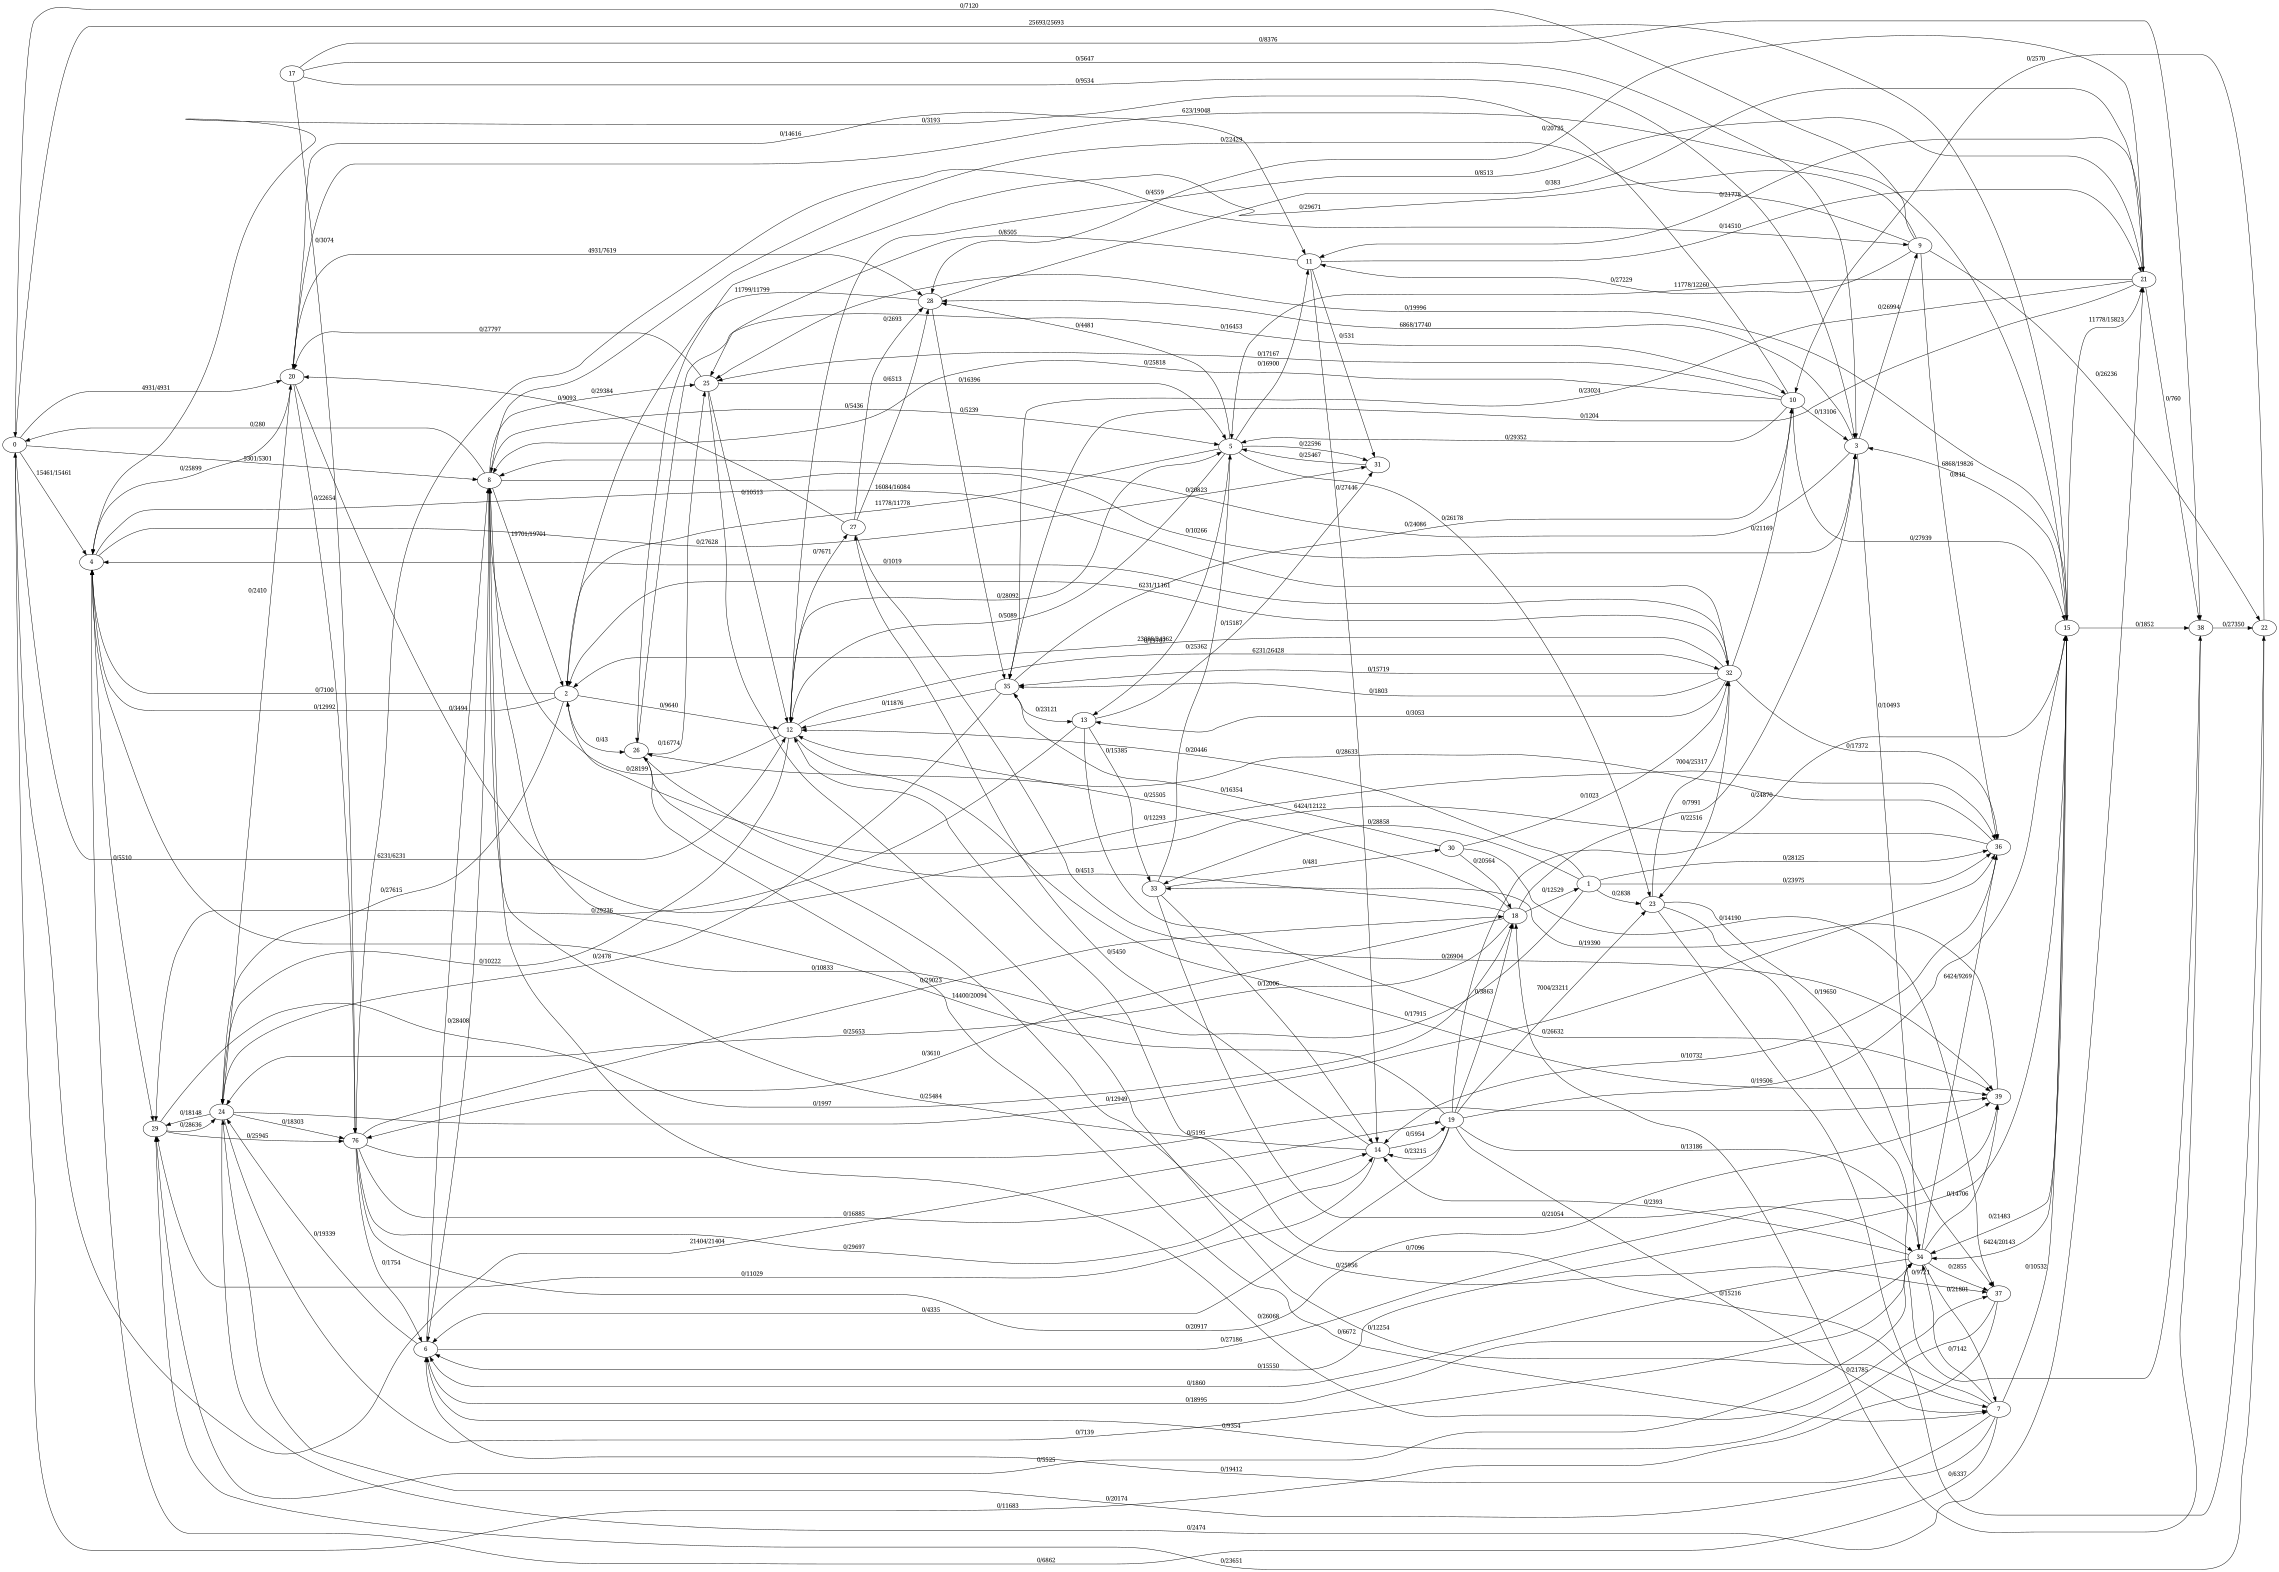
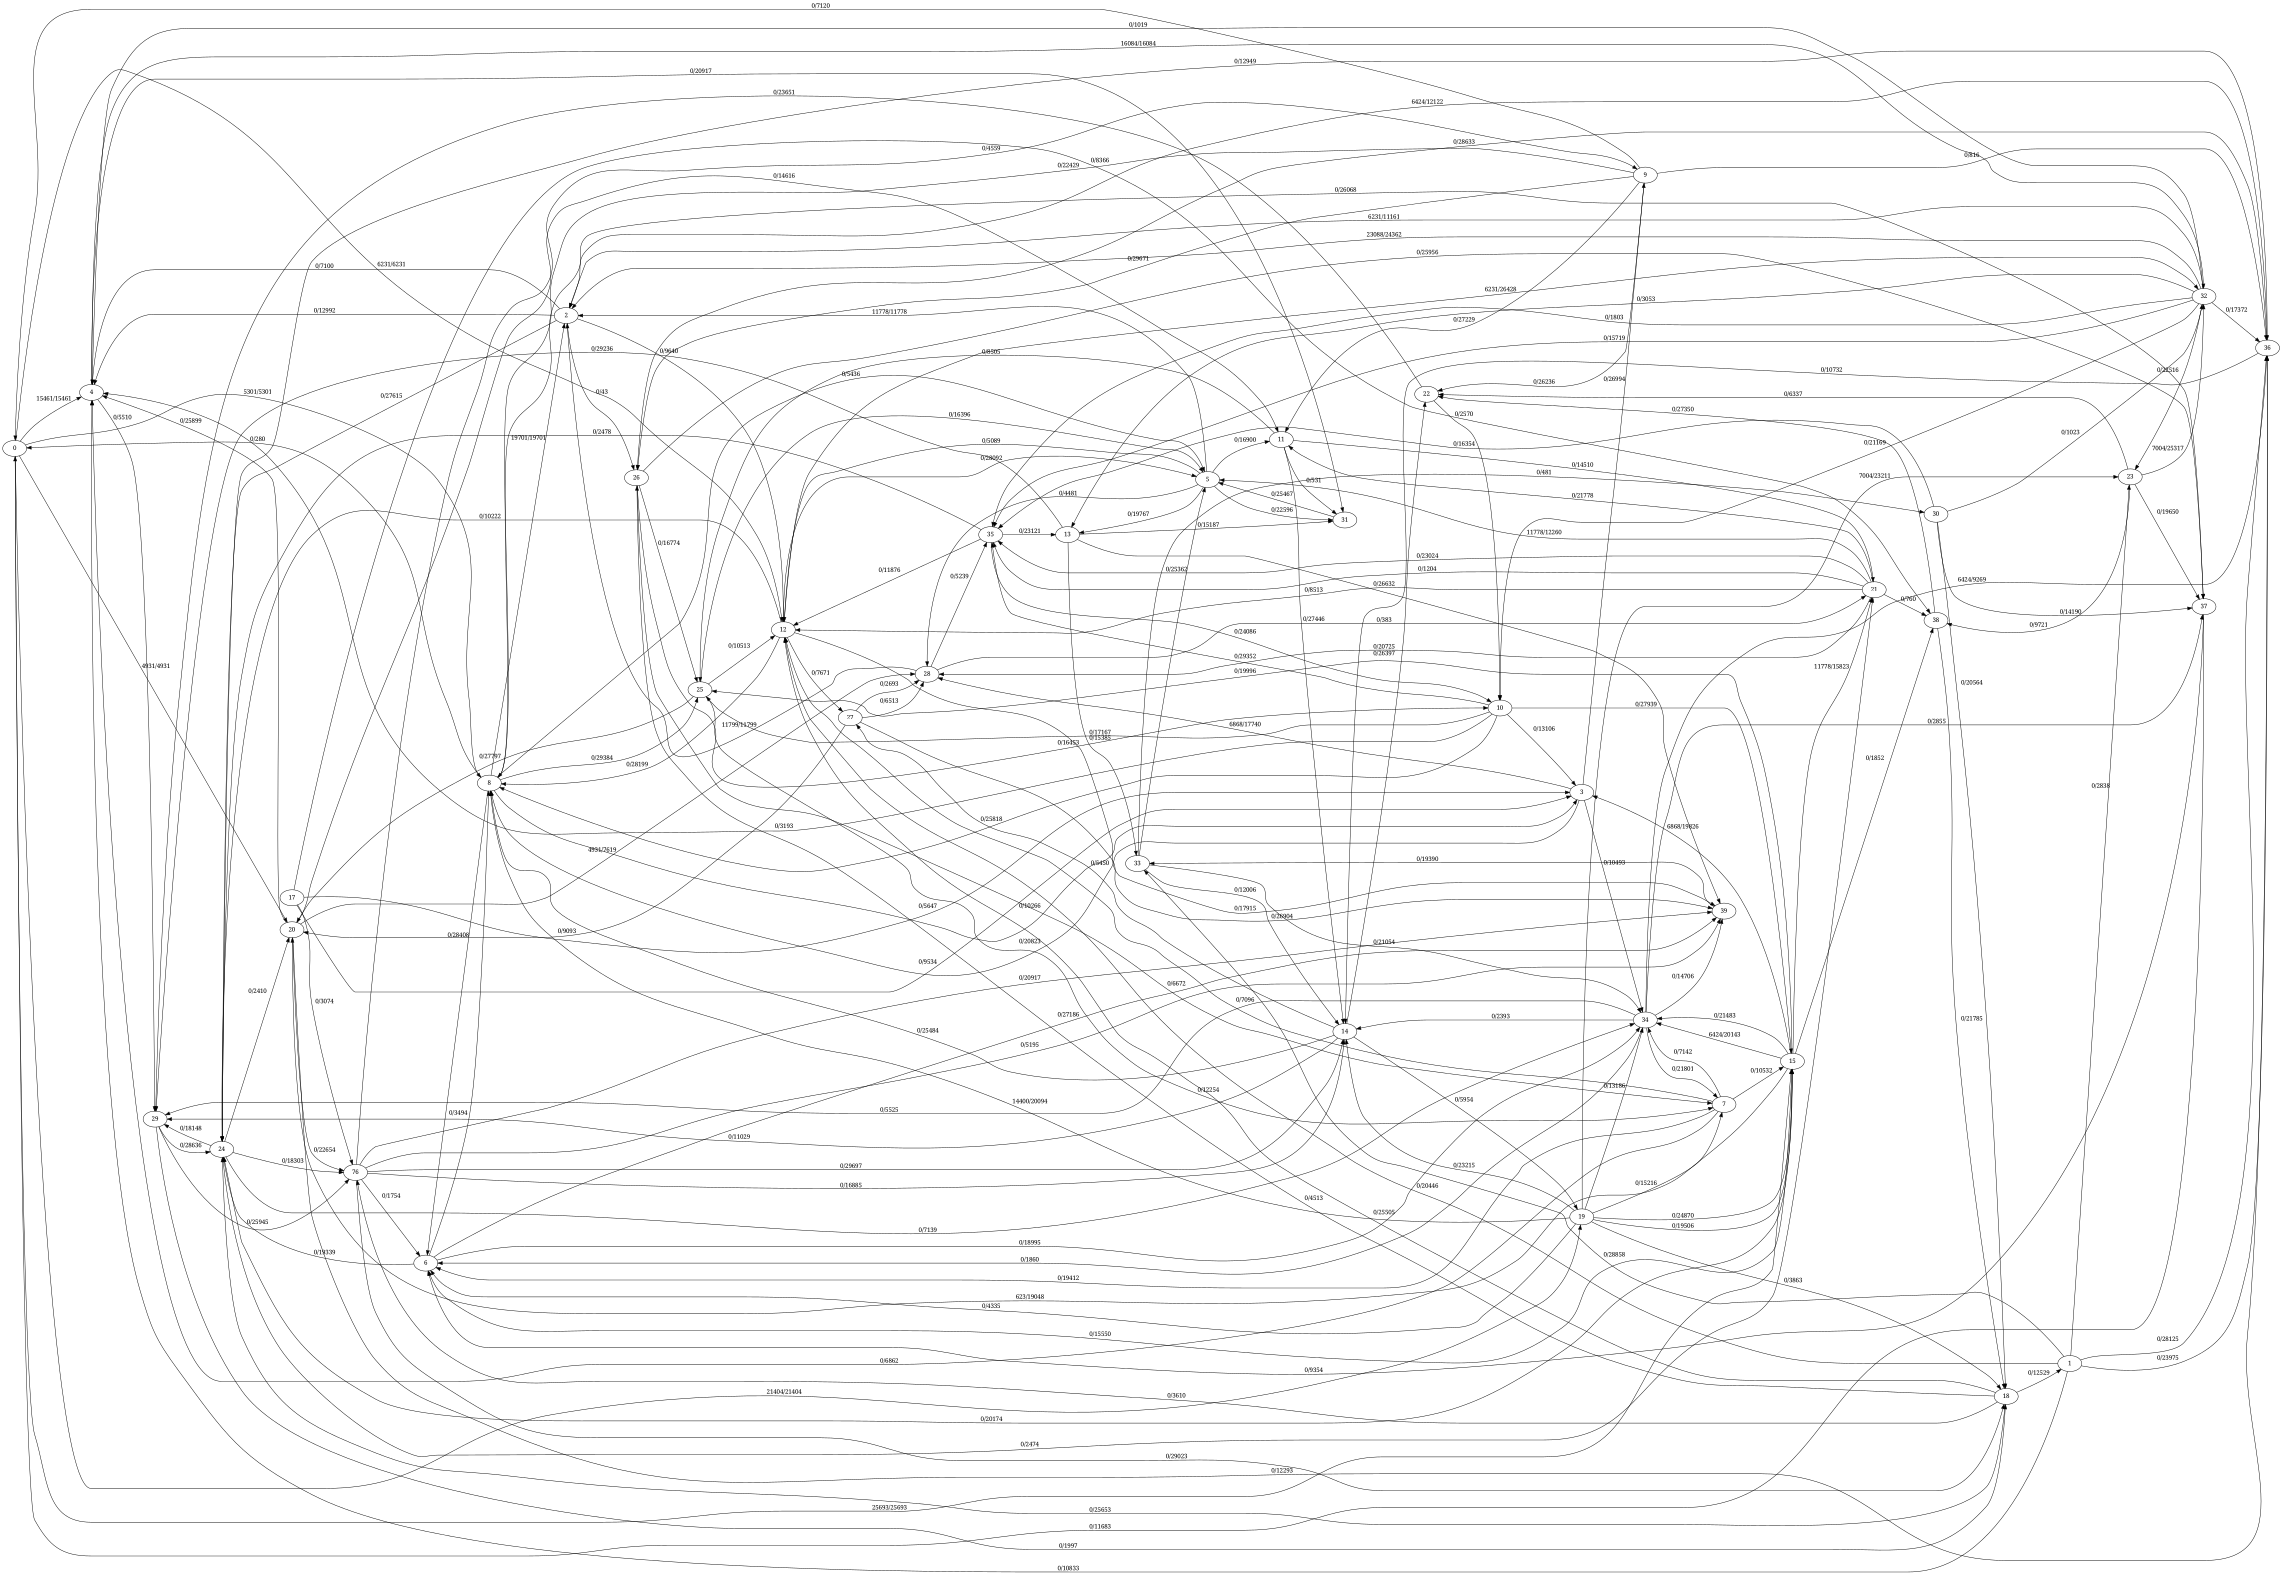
(1268, 40) -> (1099, 161)
(1522, 441) -> (1215, 657)
(706, 542) -> (700, 71)
(1524, 613) -> none
none -> (1395, 716)
(1757, 743) -> none
(992, 1492) -> (1034, 1423)
